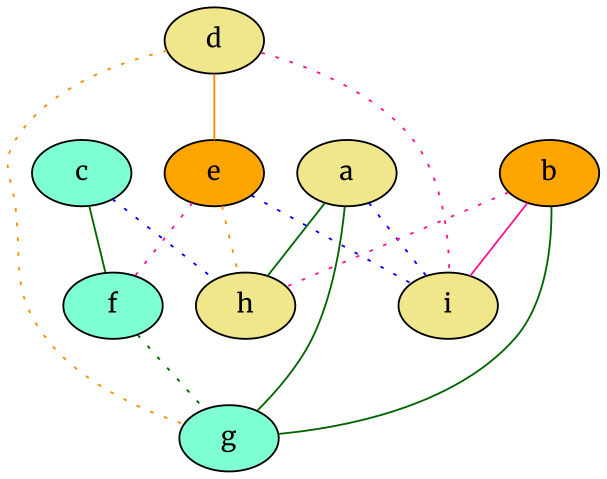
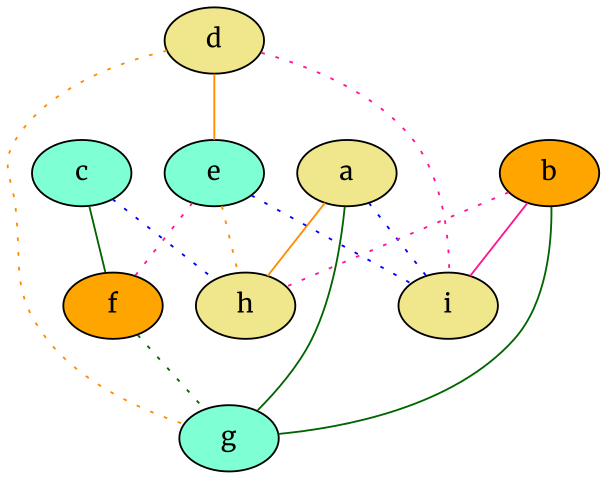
(214, 173) -> (214, 173)
(296, 239) -> (296, 239)
(113, 306) -> (113, 306)
